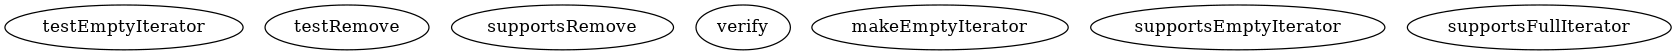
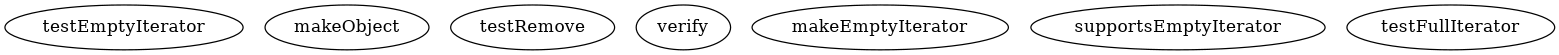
none -> (347, 27)
(563, 27) -> none
none -> (1451, 27)
(1539, 27) -> none
